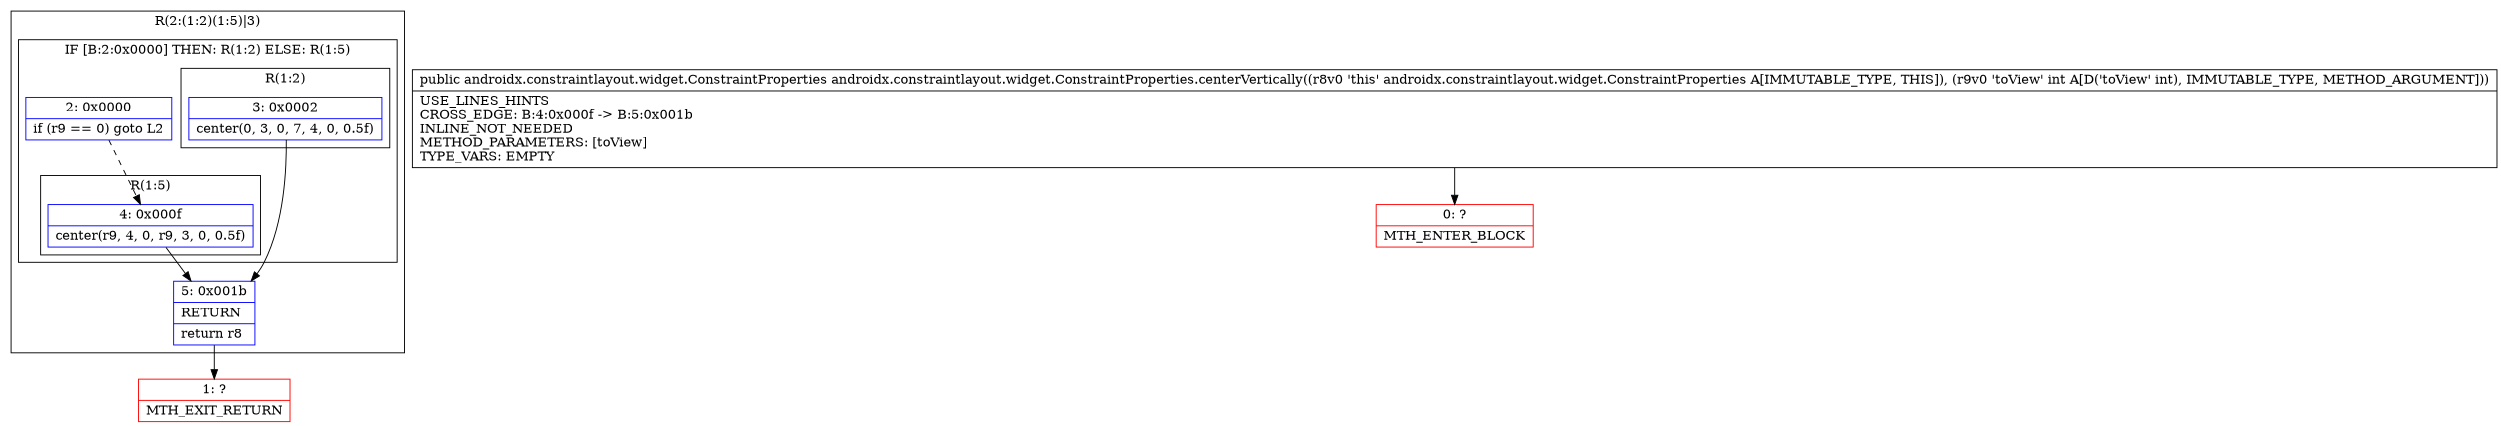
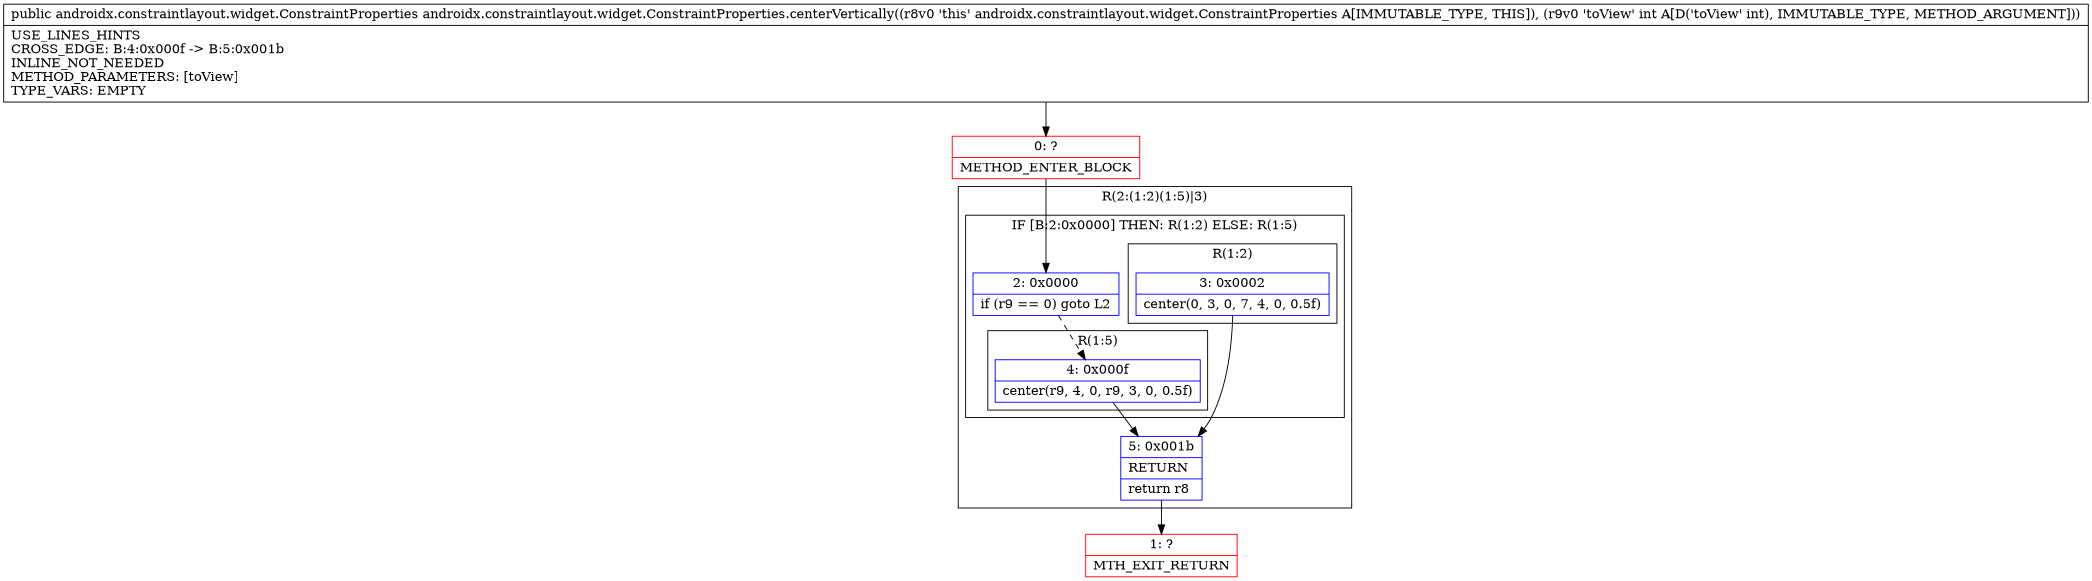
none -> (1046, 221)
(1455, 236) -> (1046, 168)
